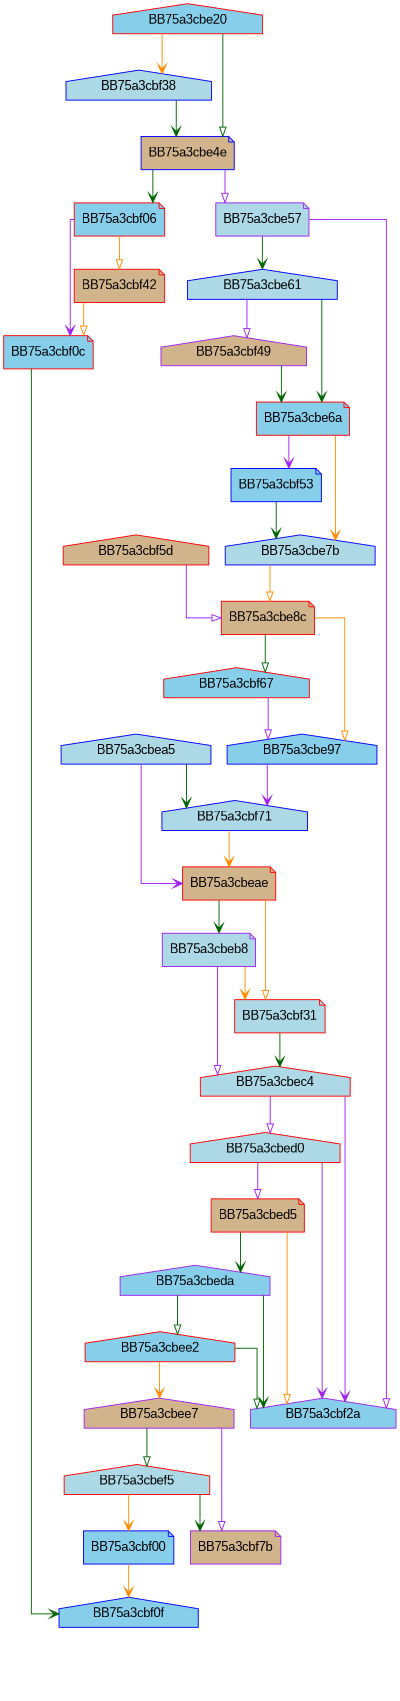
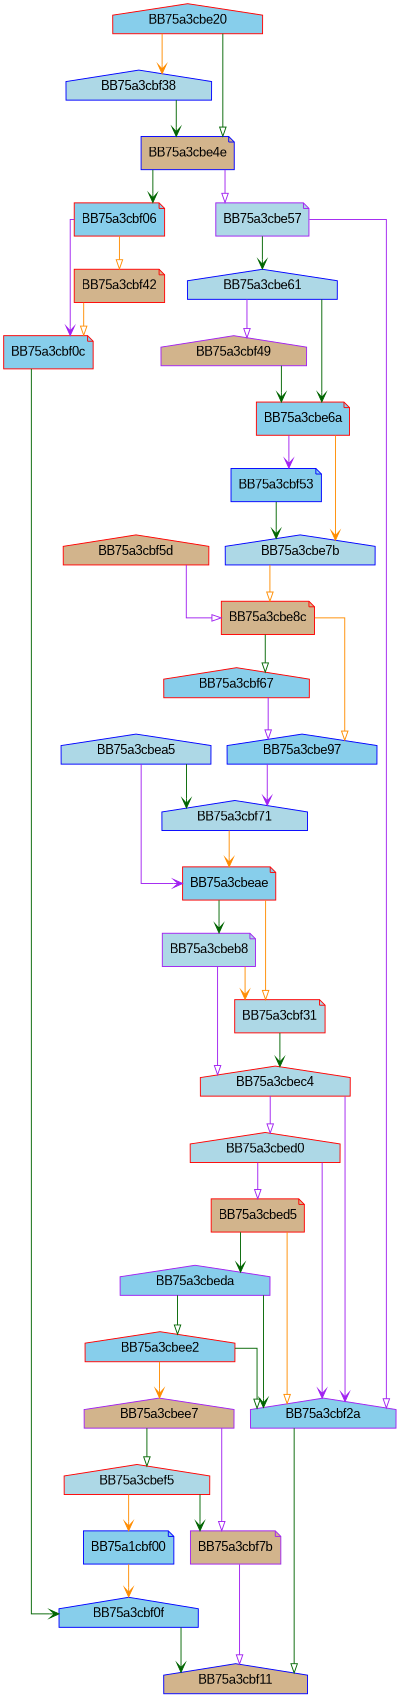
(229, 883) -> (229, 883)
(129, 1547) -> (129, 1547)
none -> (236, 1680)
